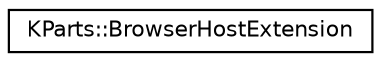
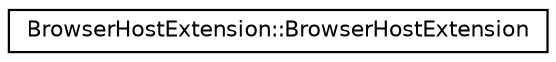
(191, 31) -> (278, 31)
